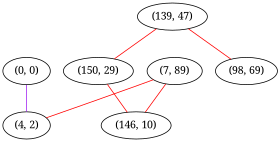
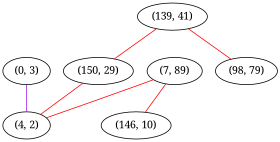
(172, 17) -> (172, 17)
(27, 71) -> (27, 71)
(246, 71) -> (246, 71)
(117, 98) -> (62, 99)
